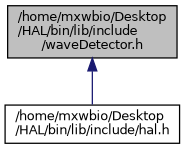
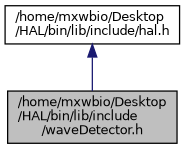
(92, 88) -> (92, 74)
